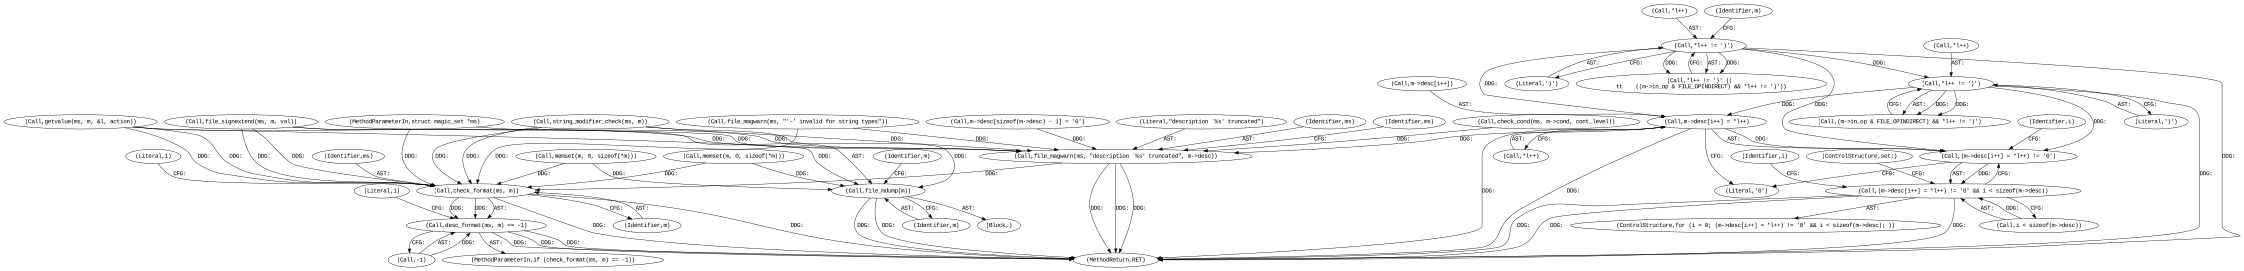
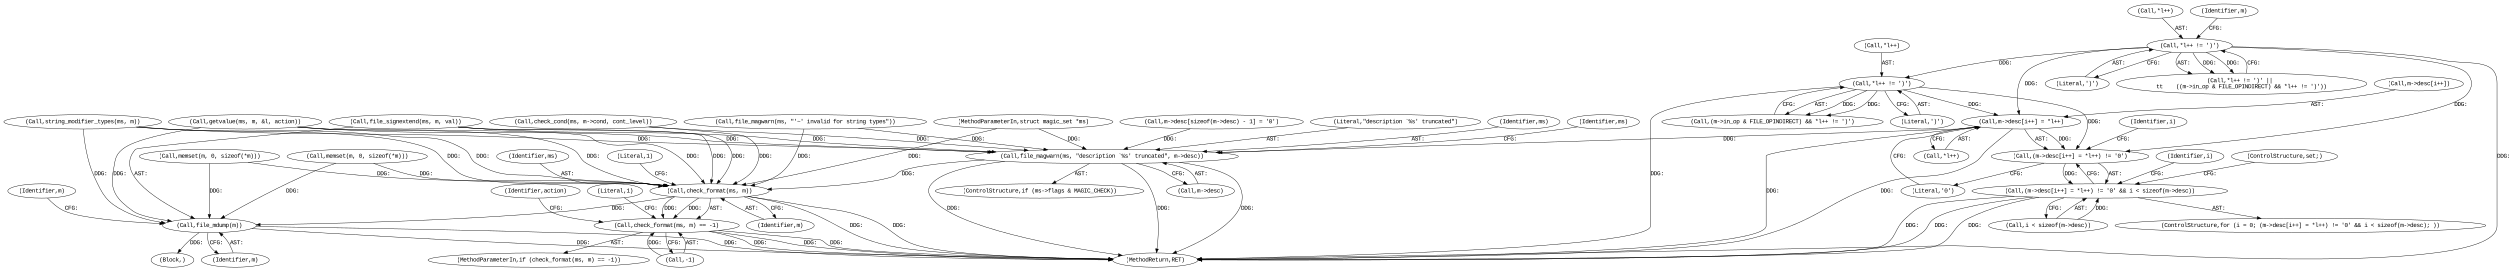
(590, 122) -> (83, 122)
none -> (751, 140)
(1709, 160) -> (1908, 139)
none -> (536, 191)
none -> (1040, 191)
none -> (1200, 191)
(970, 208) -> (198, 243)
none -> (468, 218)
(476, 226) -> (667, 226)
